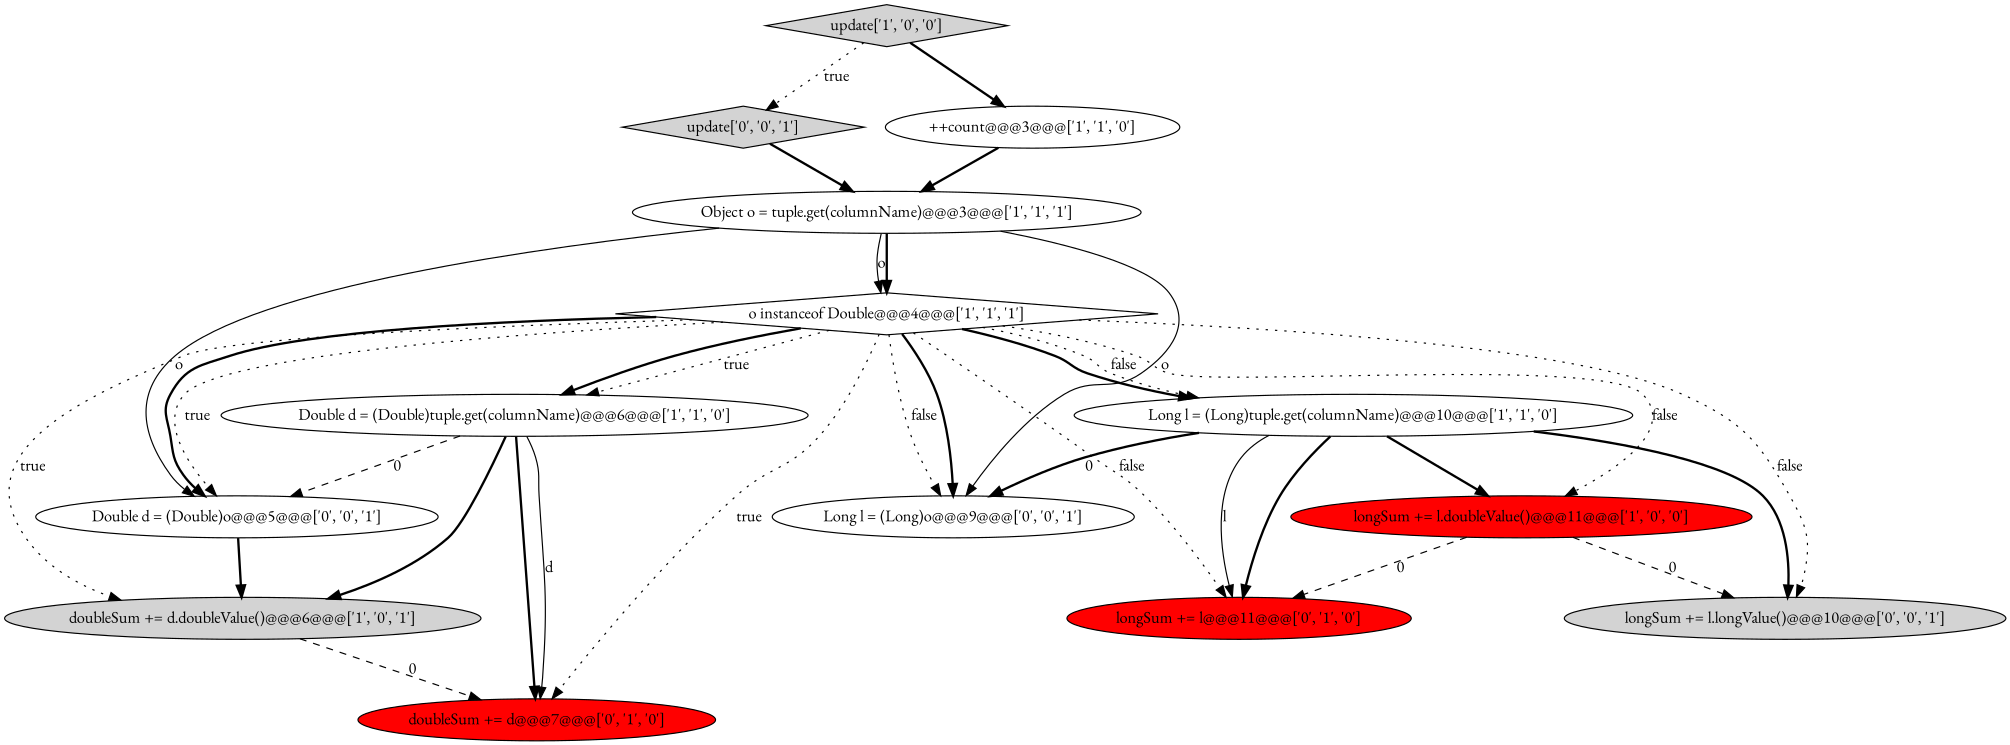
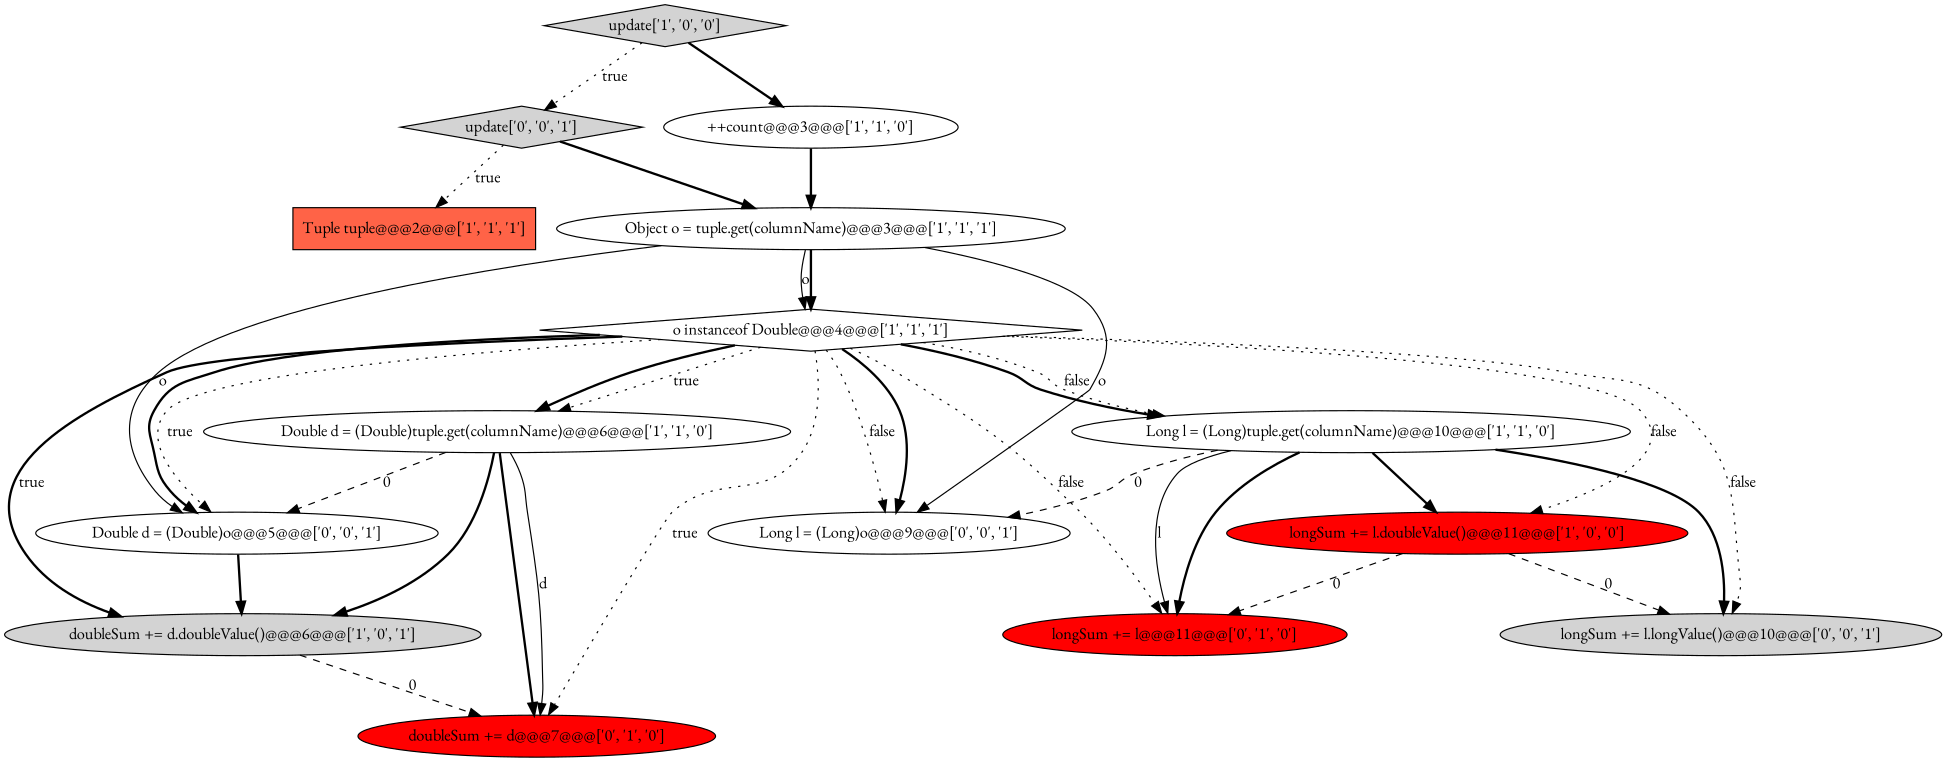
none -> (414, 229)
(245, 344) -> (209, 363)
(1103, 453) -> (1119, 483)
